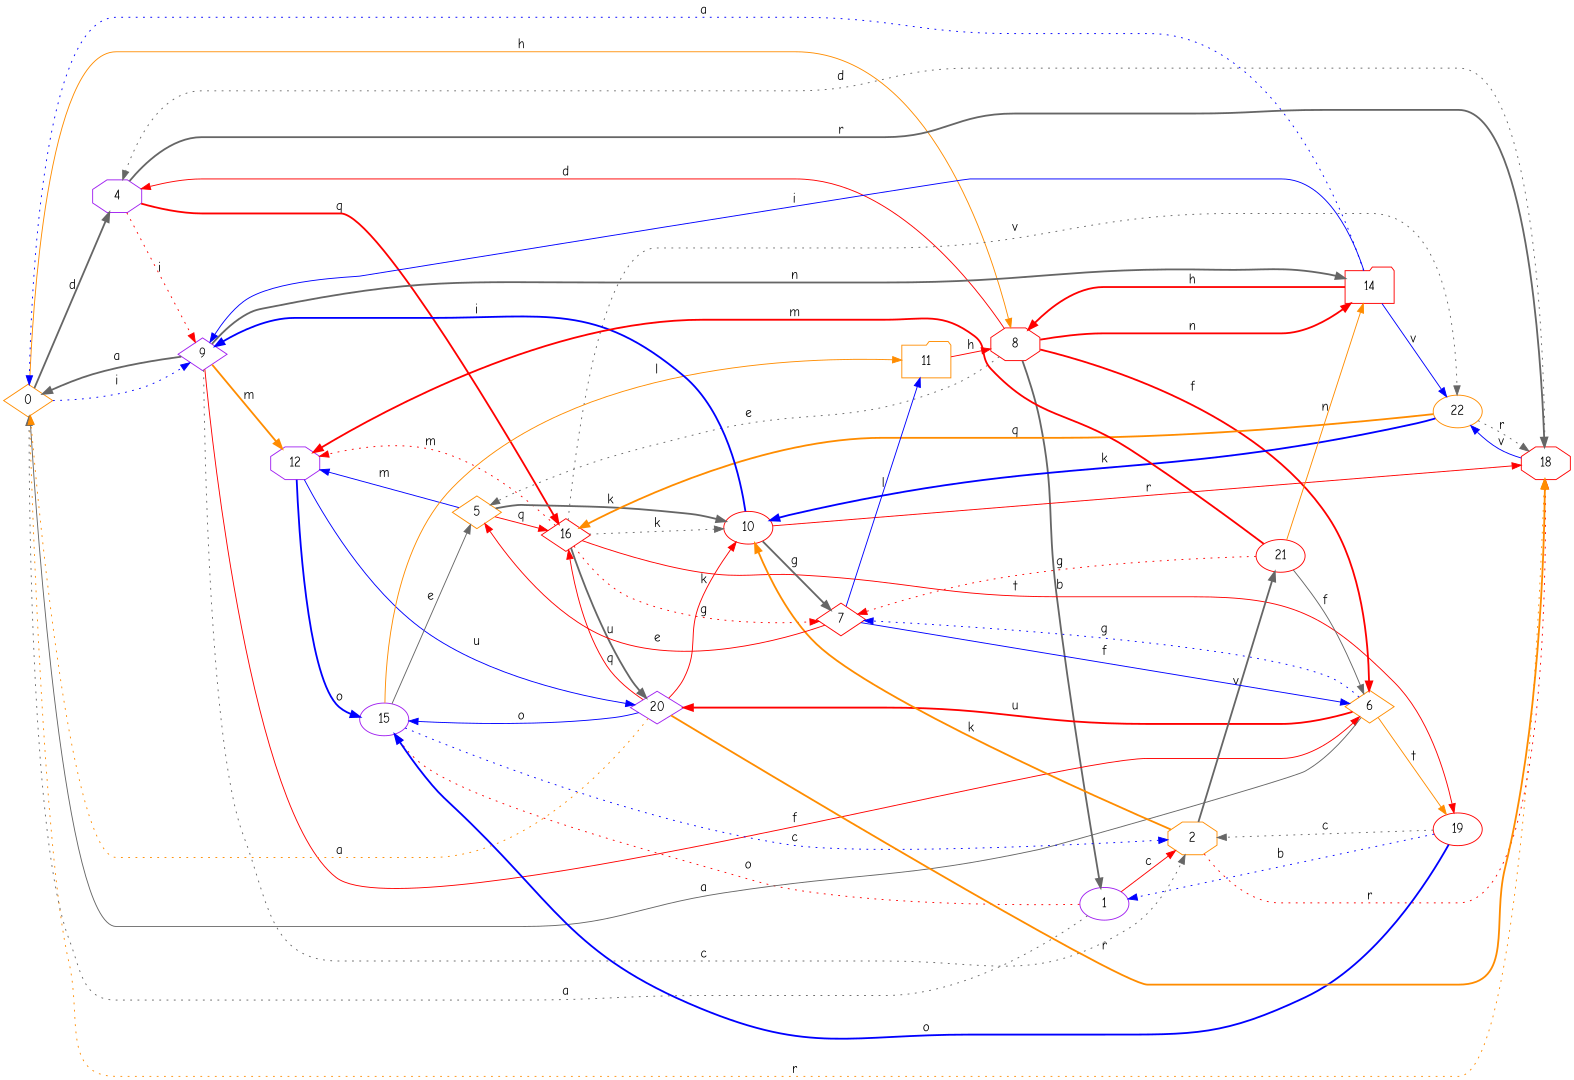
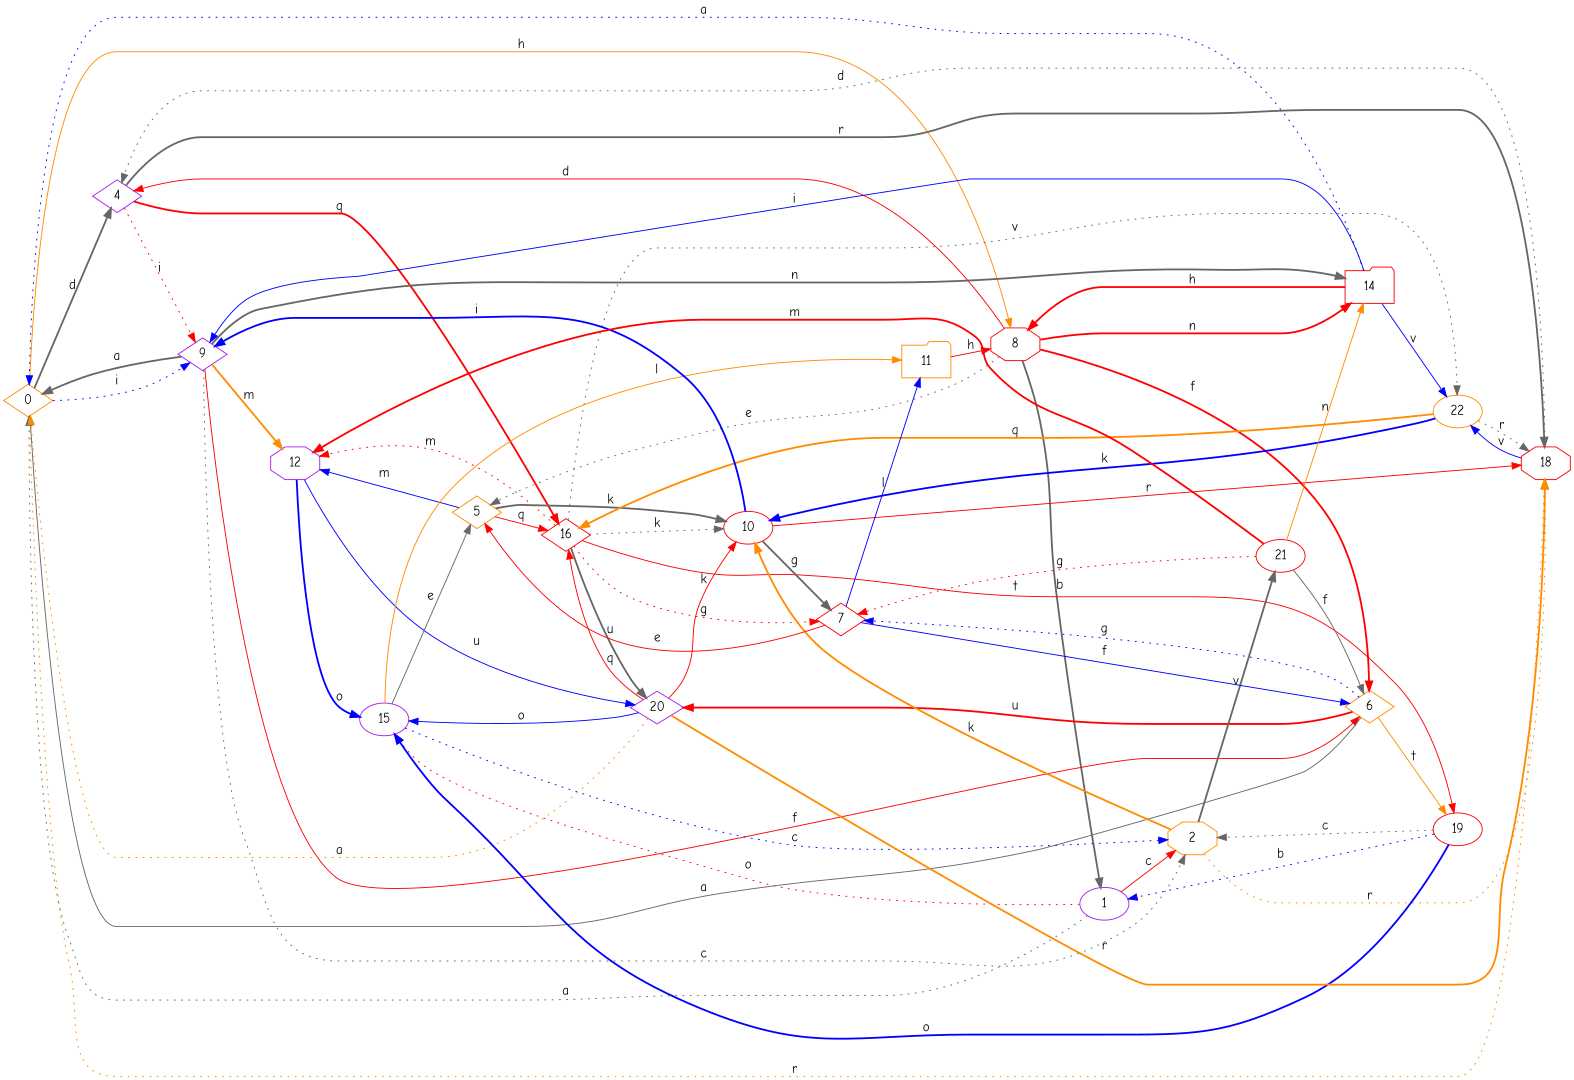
(117, 196) -> (117, 196)
(1495, 874) -> (1495, 874)
